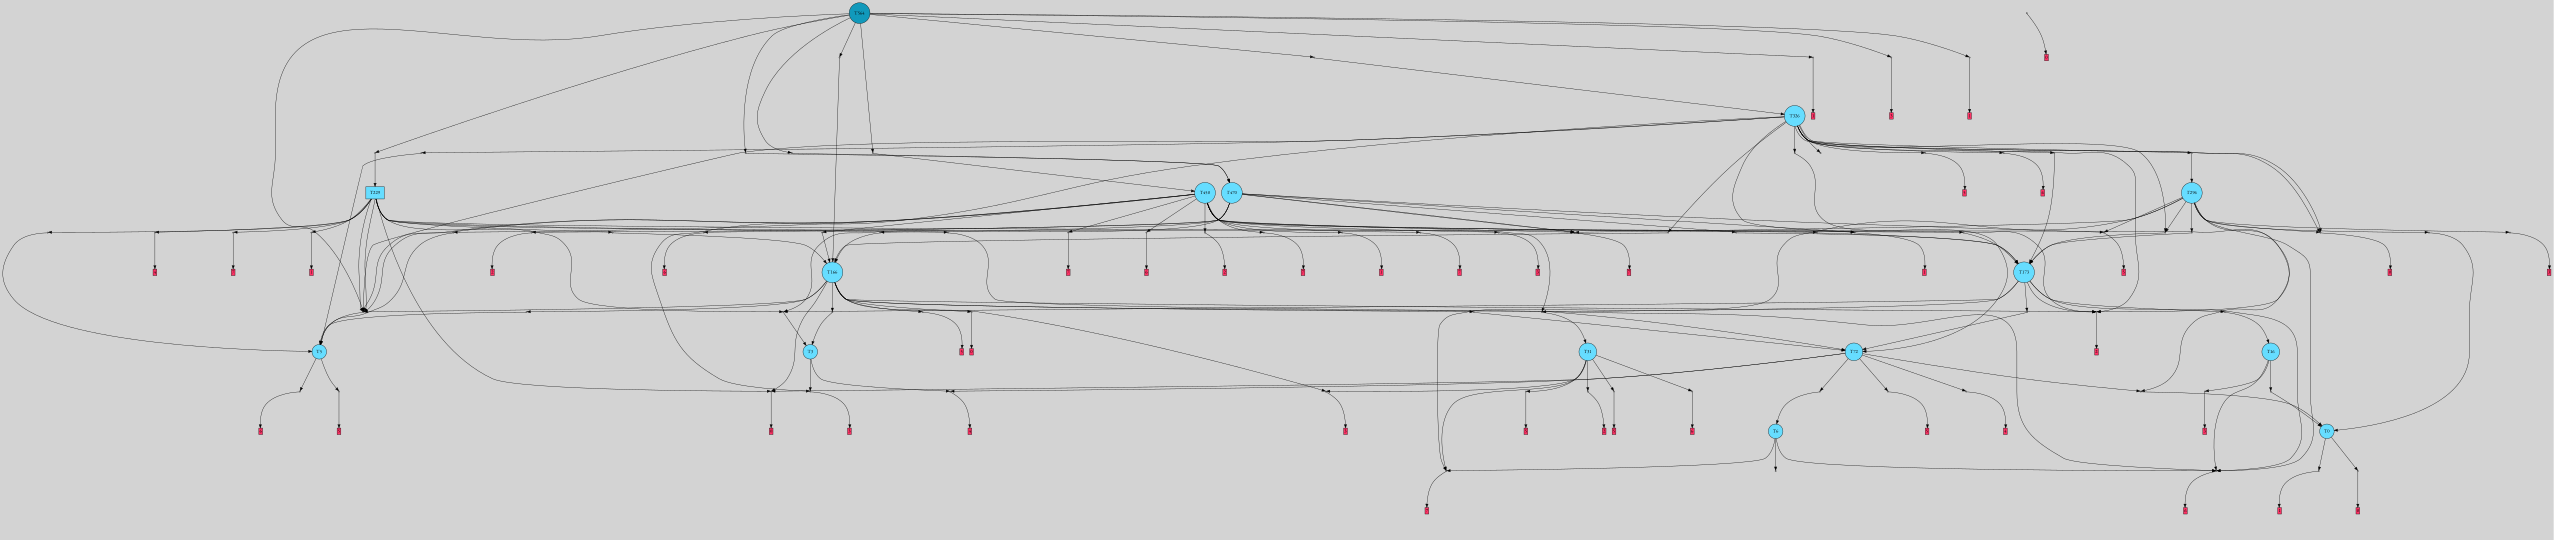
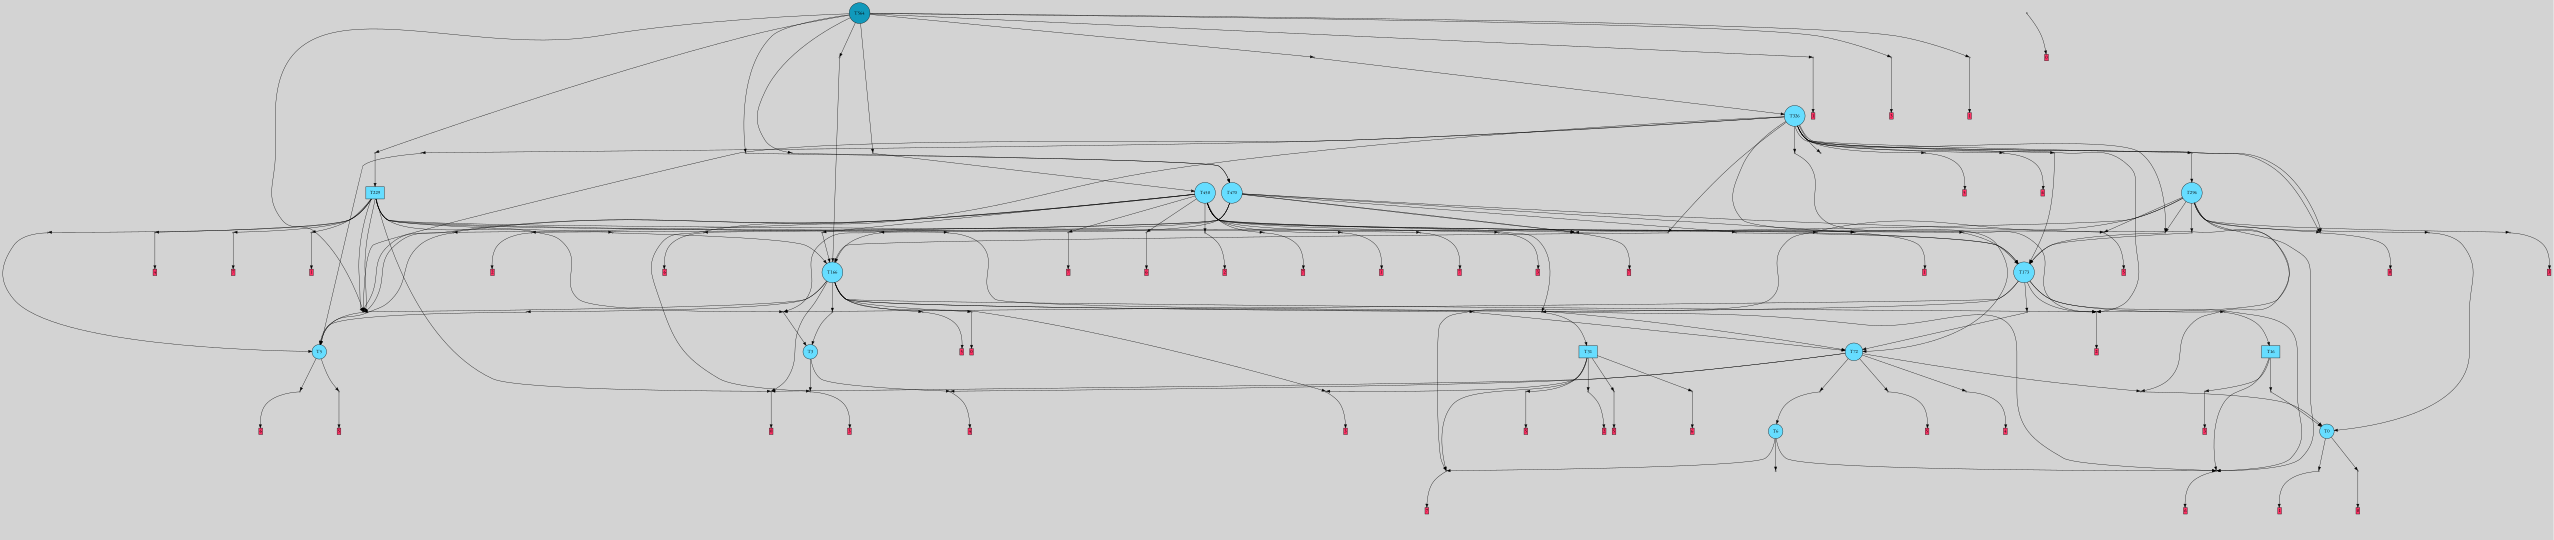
(1588, 352) -> (1588, 352)
(2271, 352) -> (2271, 352)
